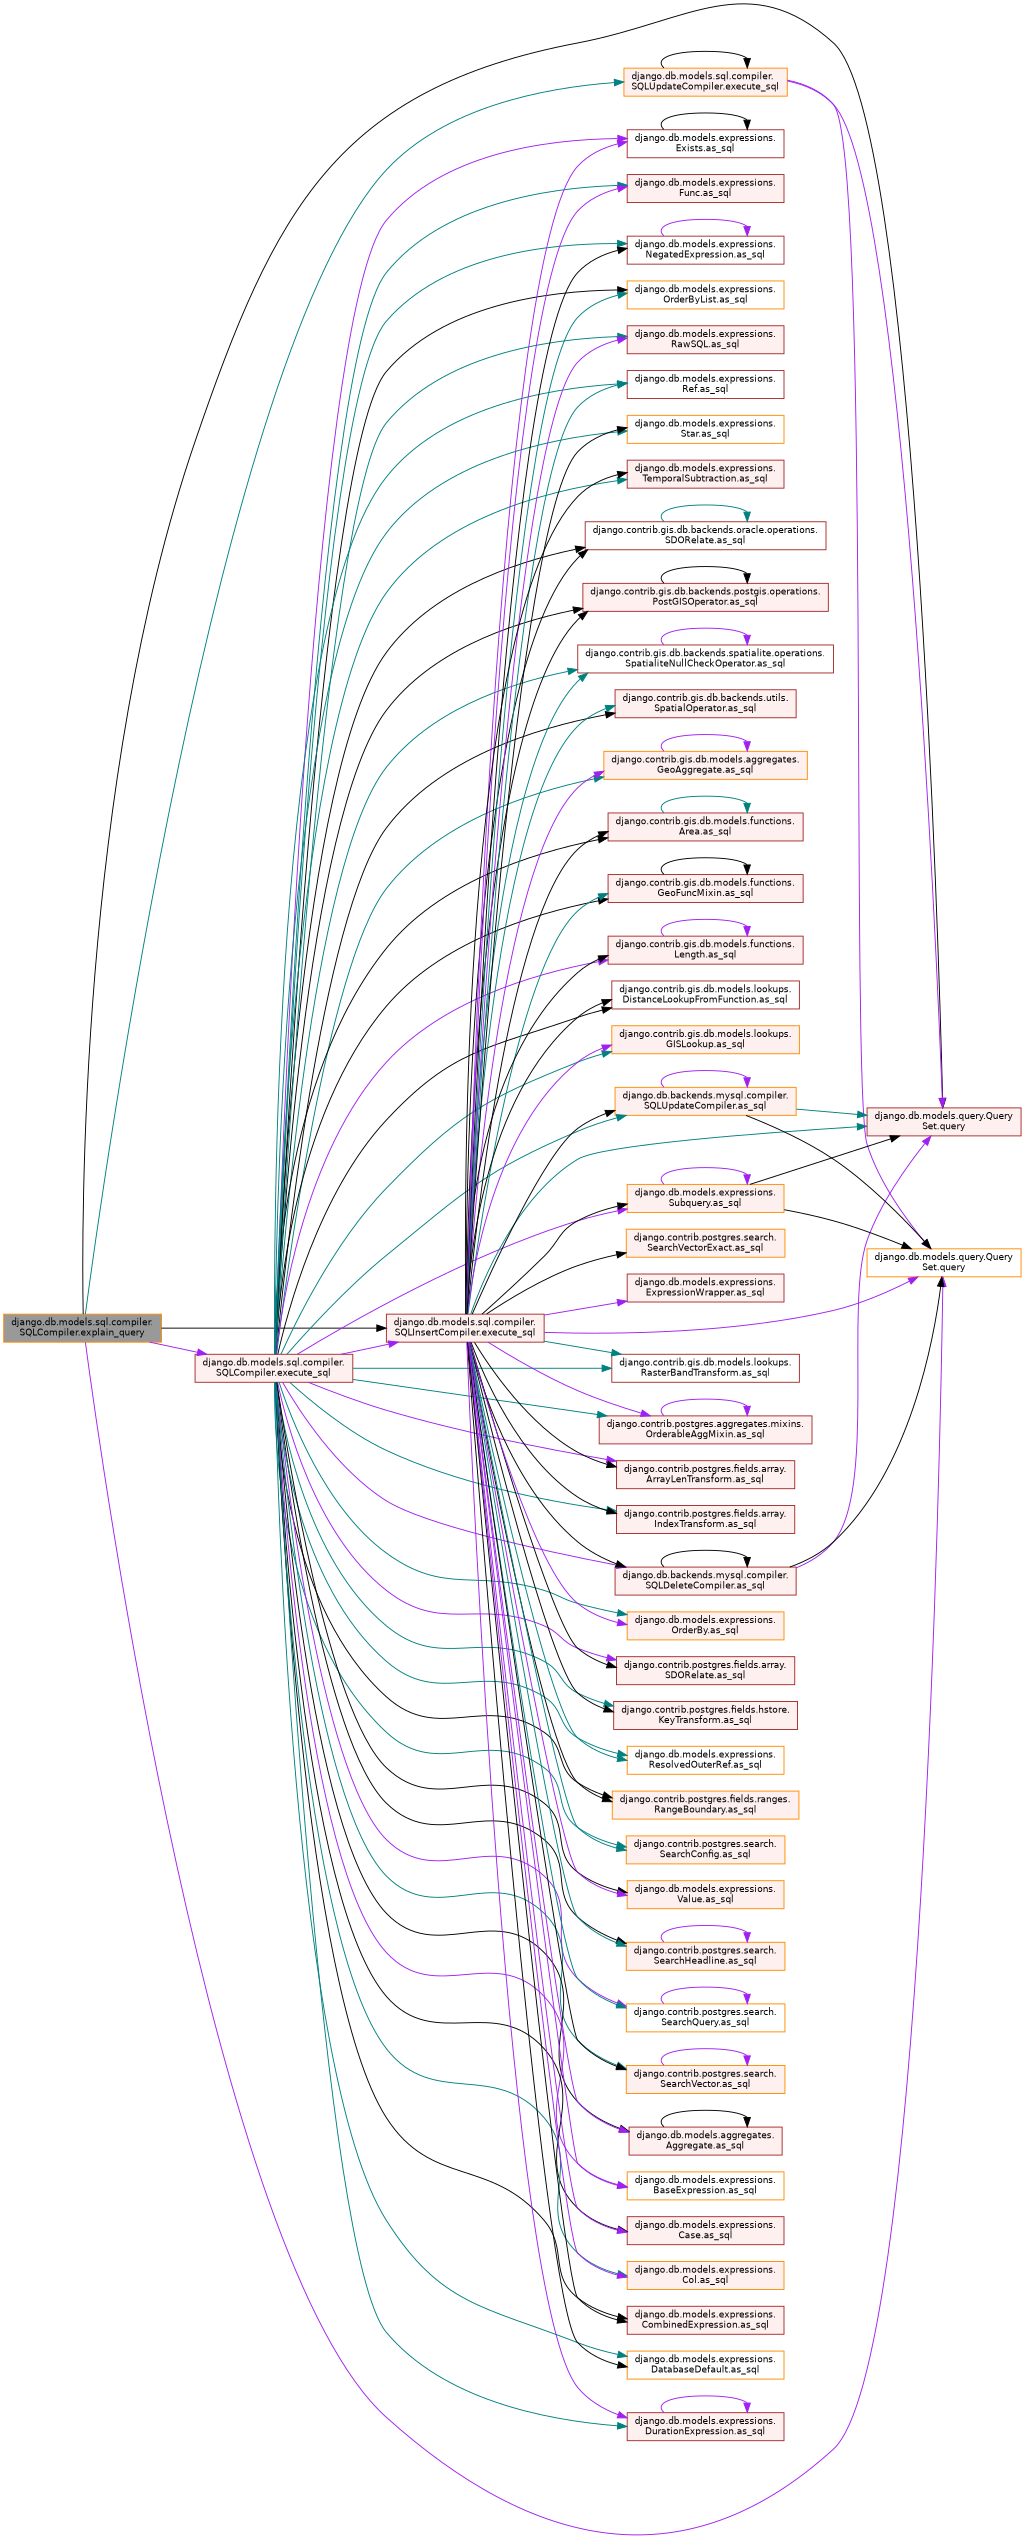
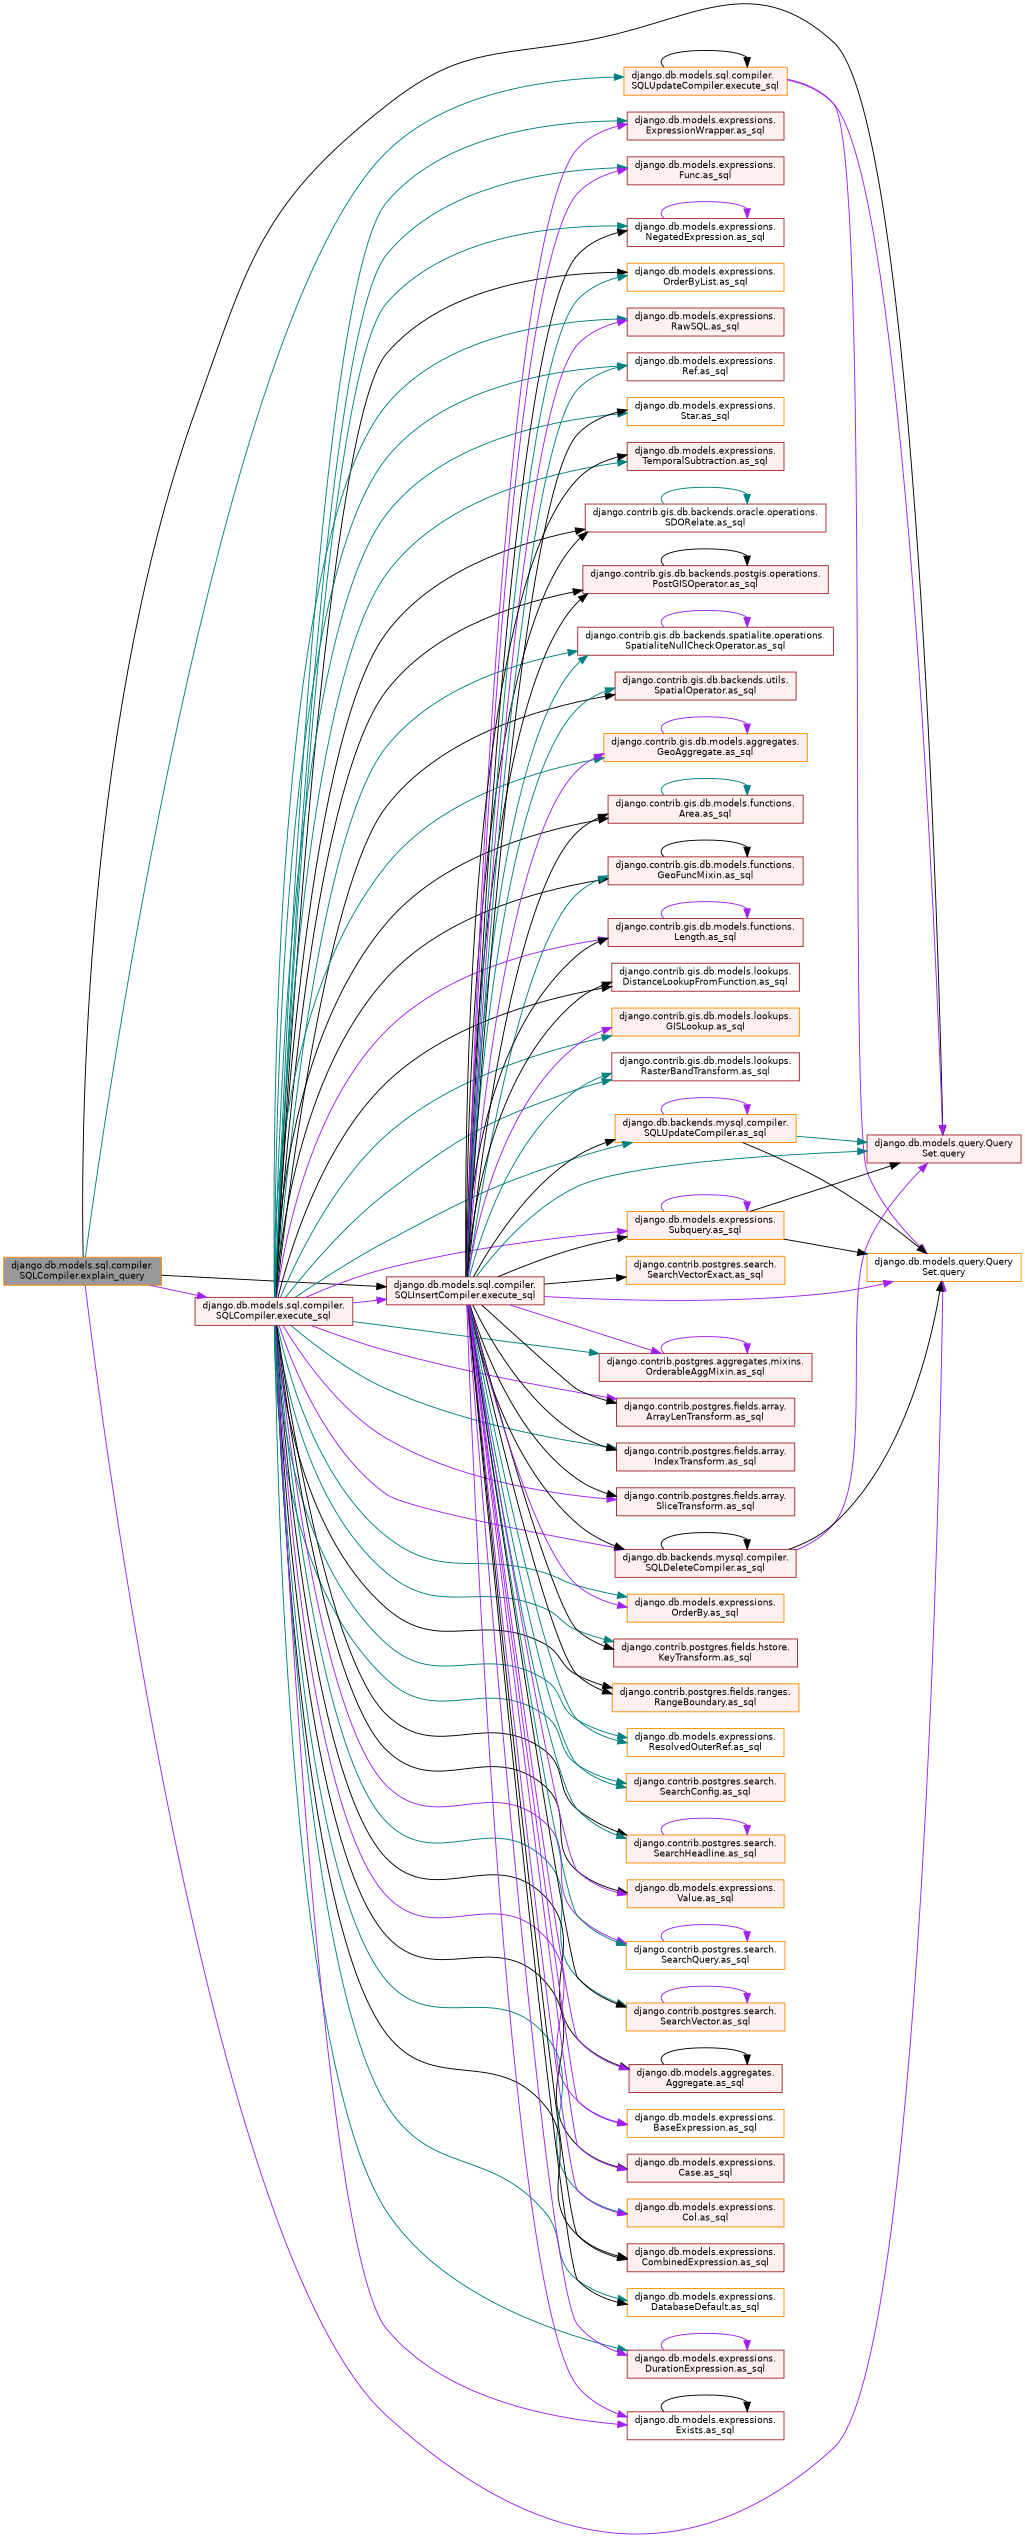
none -> (320, 553)
(706, 1671) -> (706, 1502)
